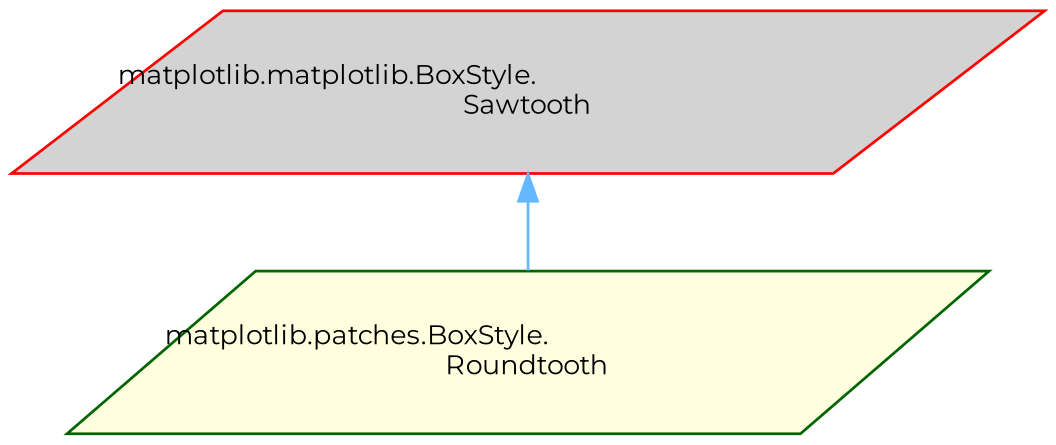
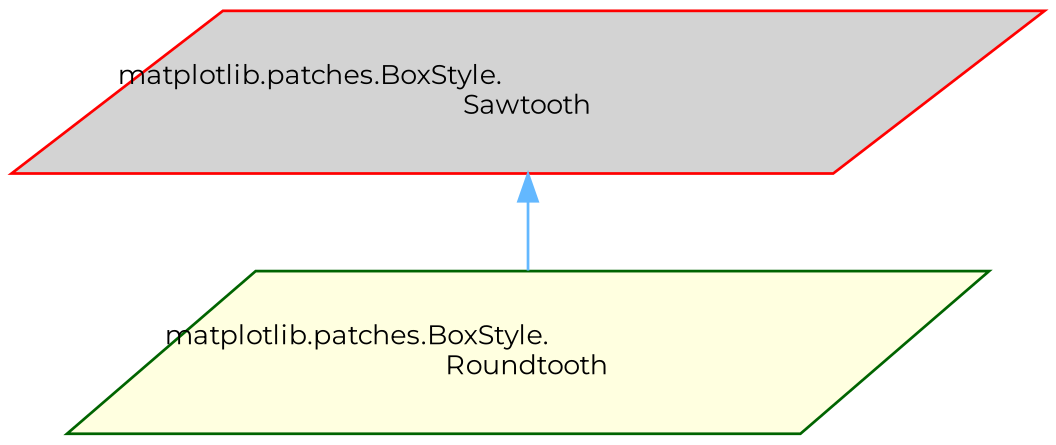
(528, 92) -> (528, 92)
